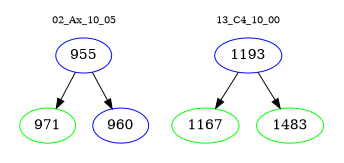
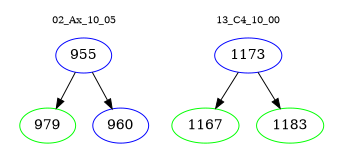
(248, 55) -> (248, 55)
(48, 126) -> (48, 126)
(290, 126) -> (290, 126)
